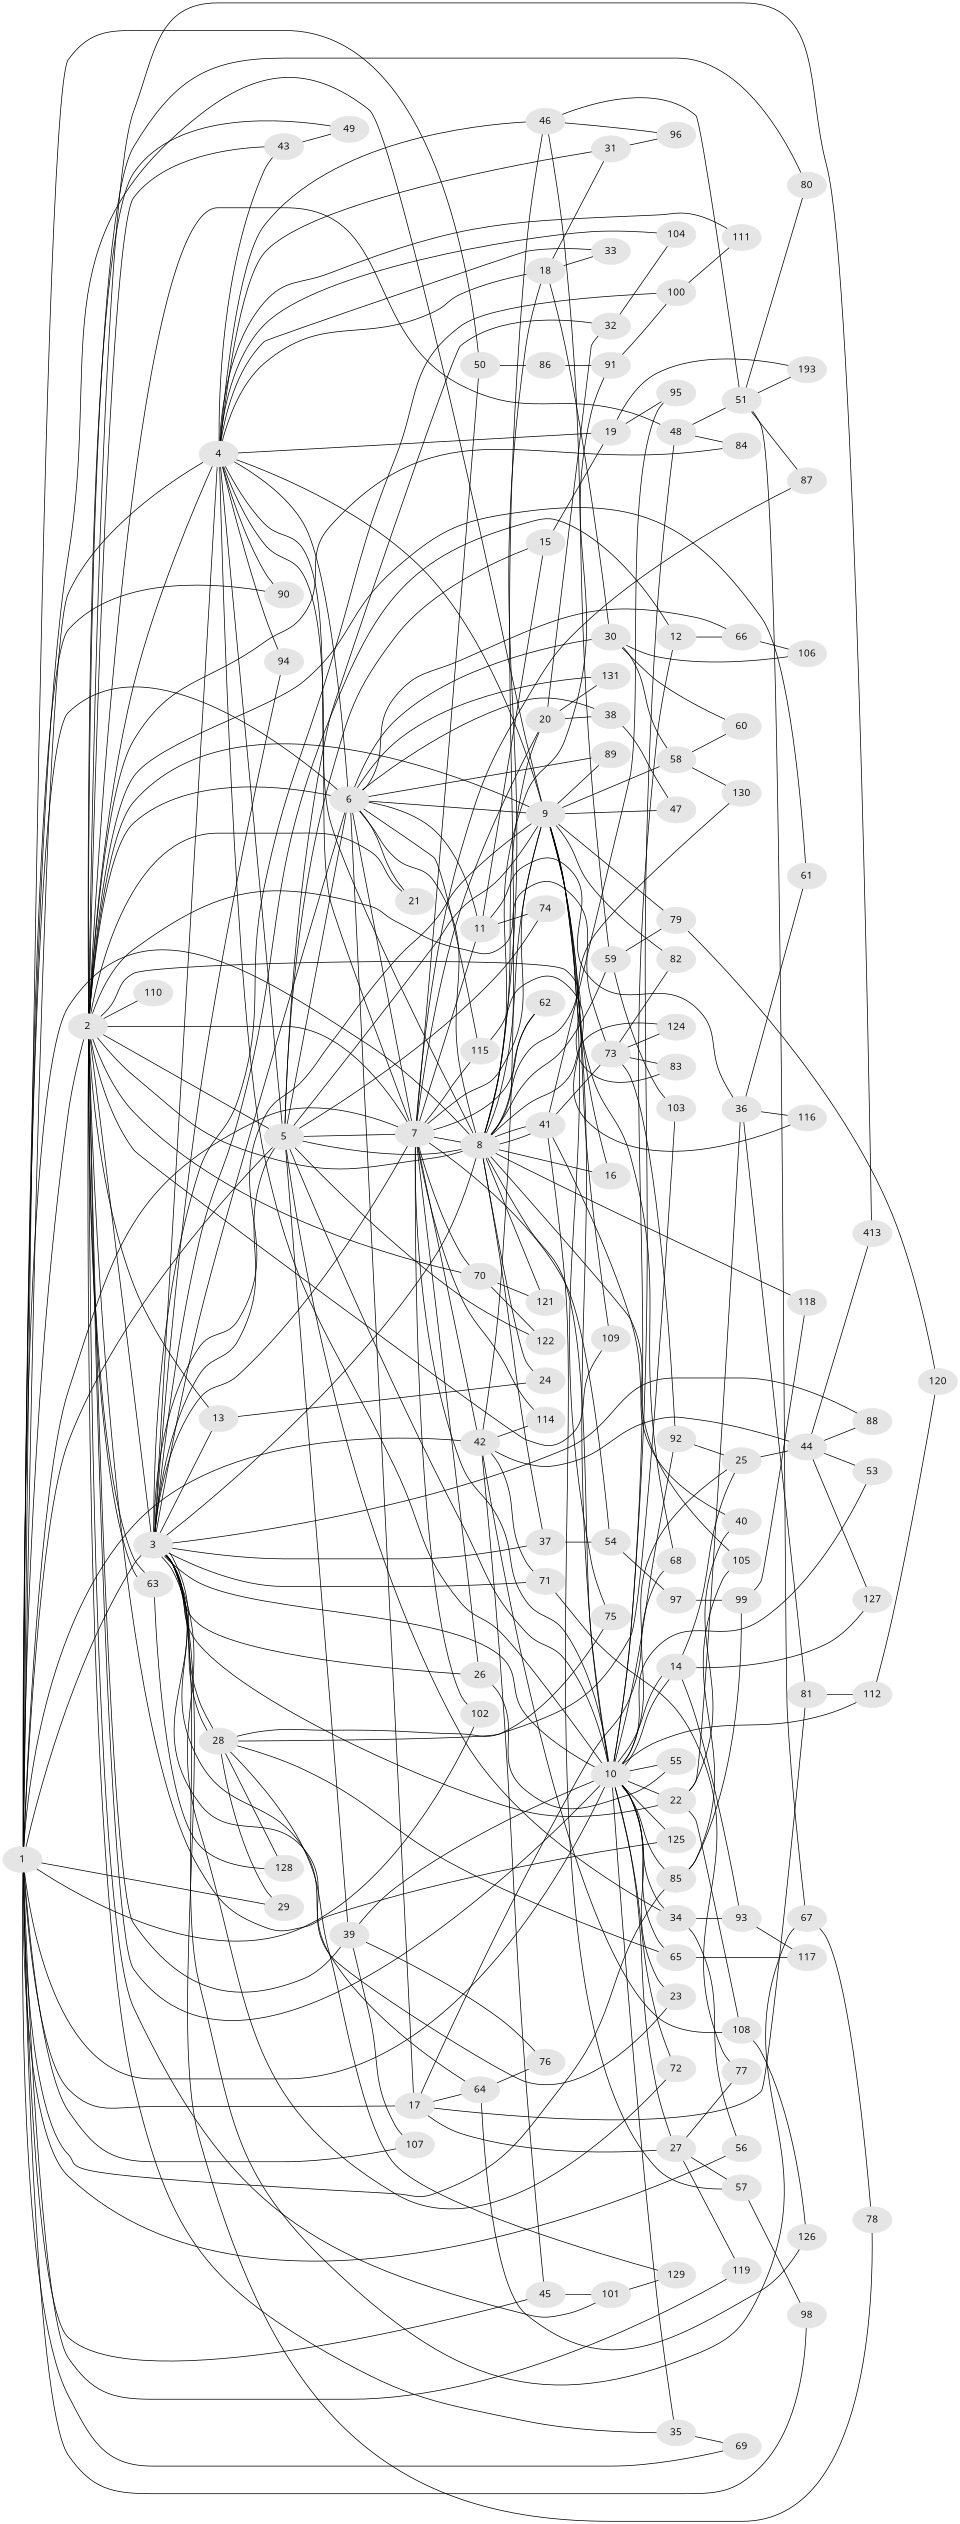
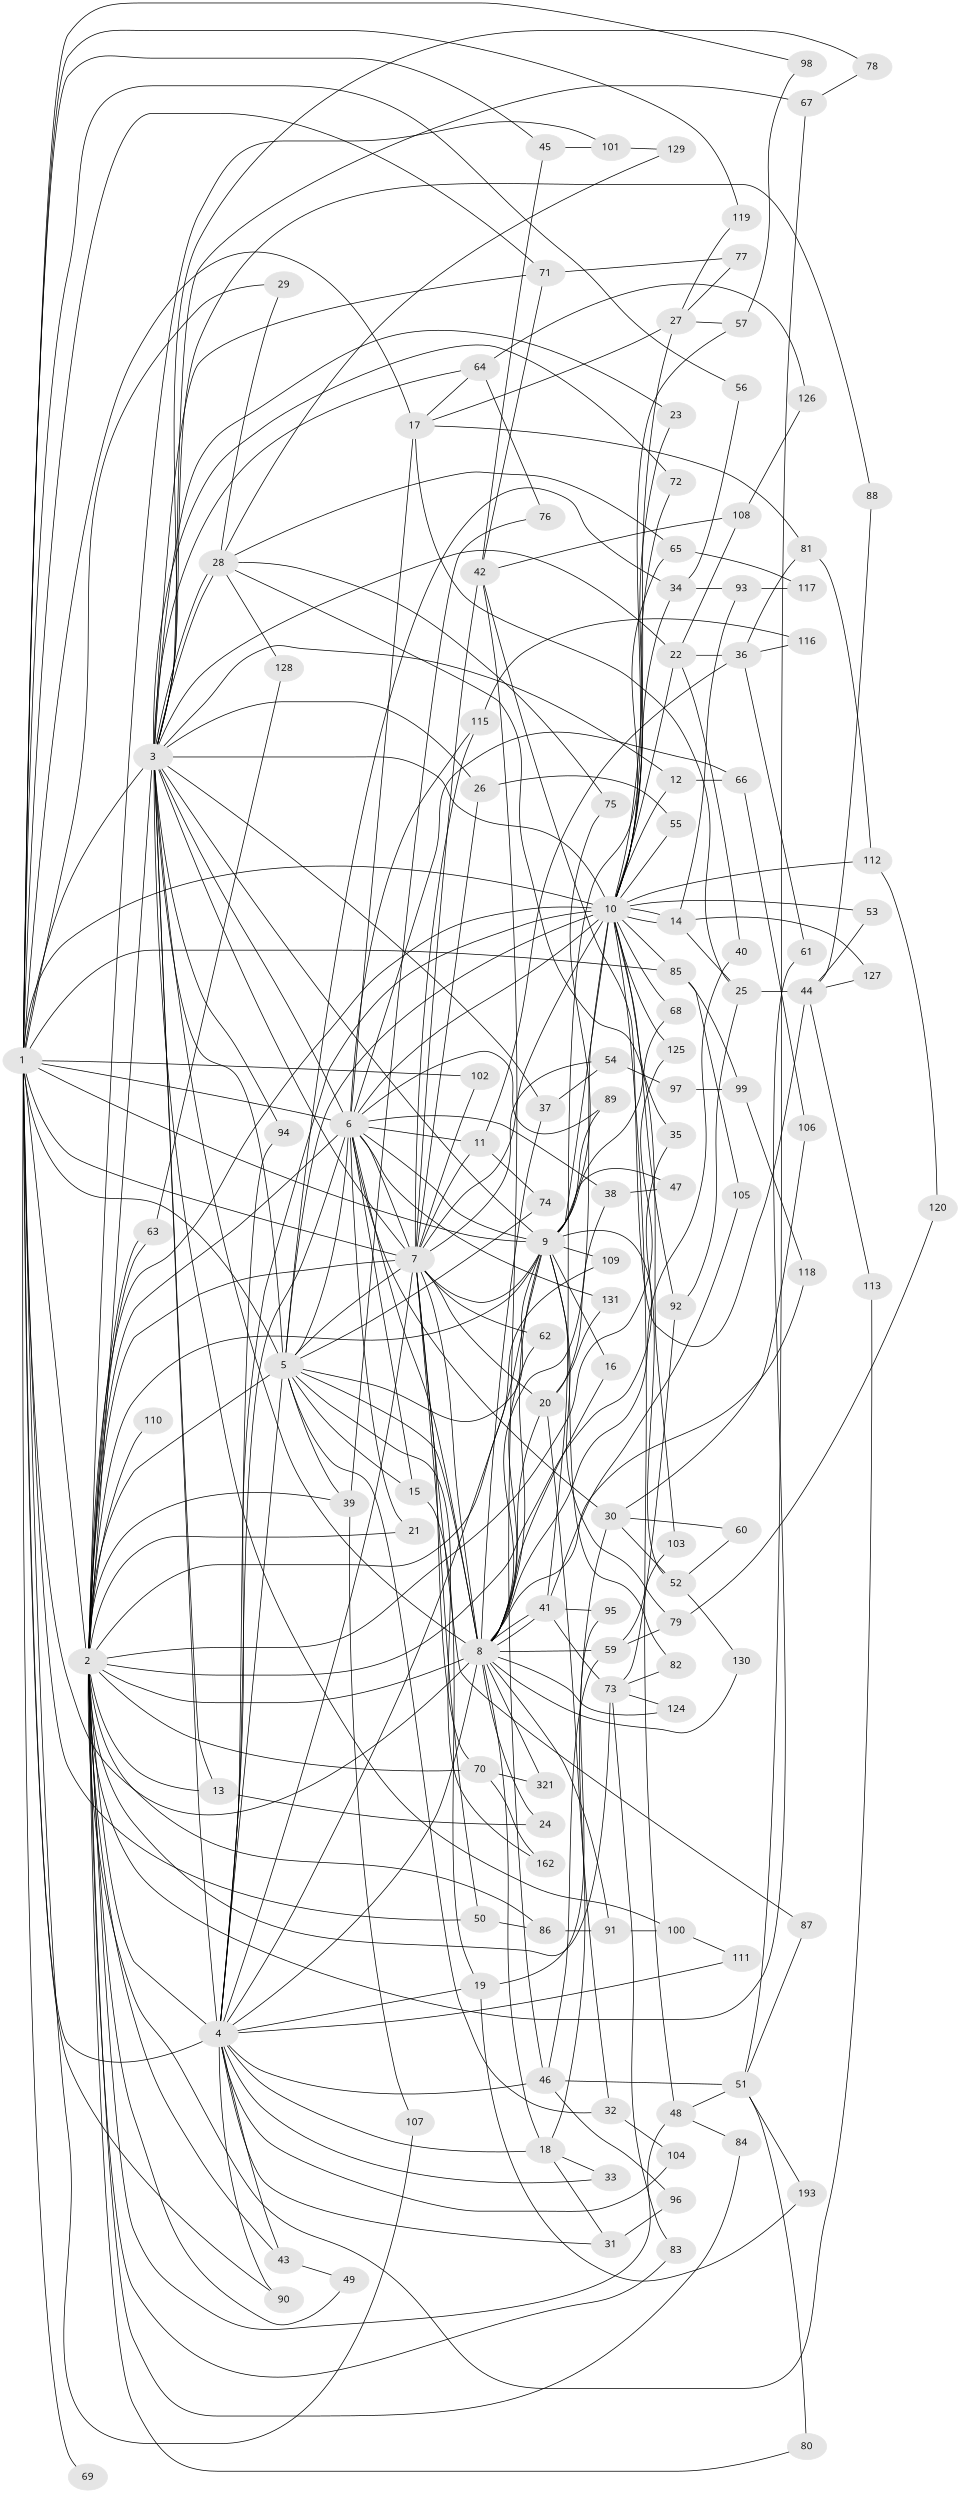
(676, 760) -> (676, 1584)
(505, 781) -> (382, 1308)
(872, 1233) -> (872, 1287)
(546, 1302) -> (546, 1786)
(546, 1342) -> (546, 1864)
(546, 1420) -> none
(135, 1524) -> (72, 361)
(469, 1841) -> (472, 1009)
none -> (267, 1858)
(709, 2440) -> none
